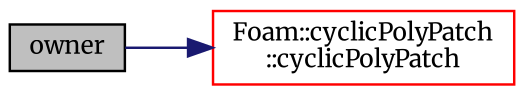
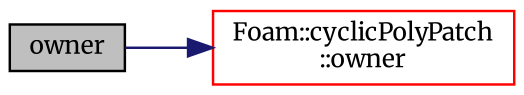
(364, 48) -> (364, 48)
